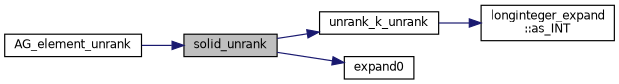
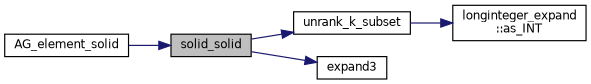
(379, 23) -> (352, 23)
(73, 45) -> (67, 45)
(231, 45) -> (211, 45)
(379, 68) -> (352, 68)
